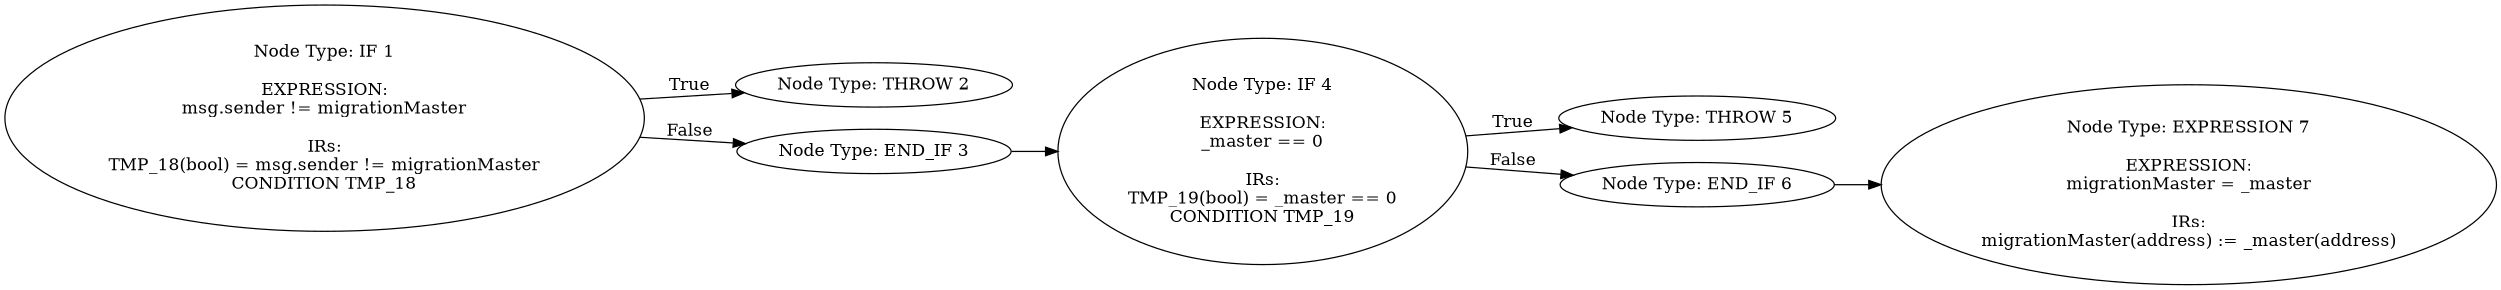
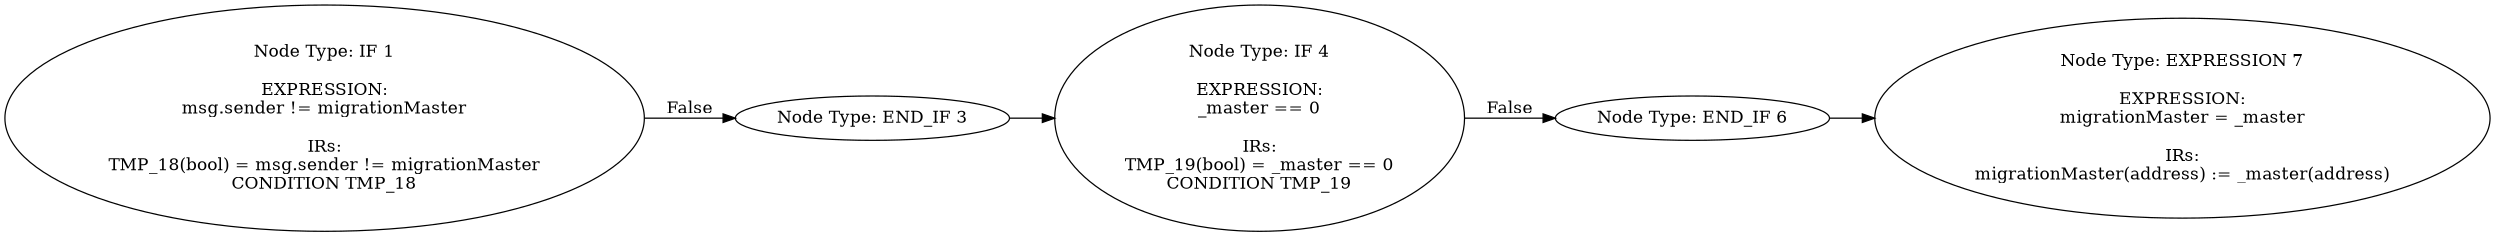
(874, 85) -> none
(1697, 118) -> none
